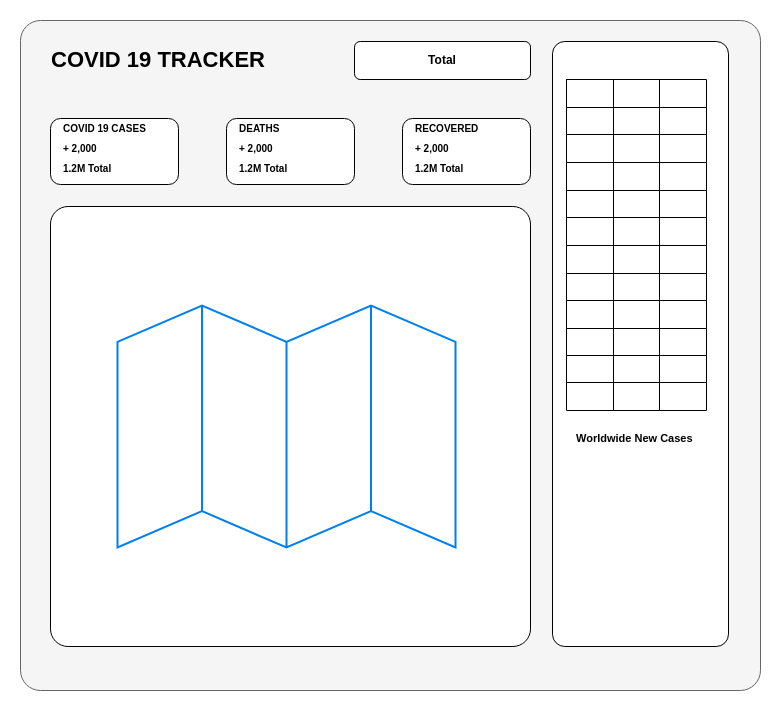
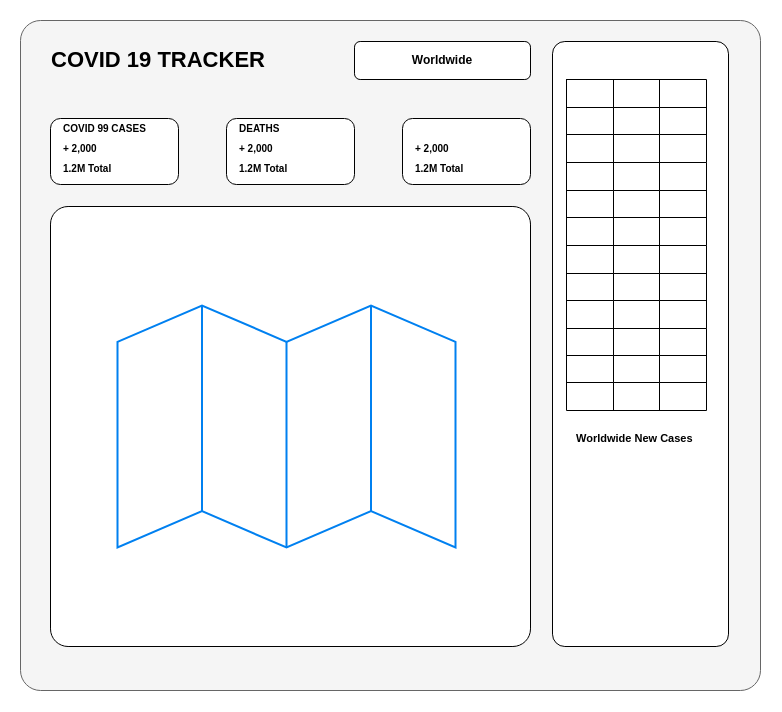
(443, 61) -> (443, 61)
(107, 129) -> (107, 129)
(467, 129) -> none
